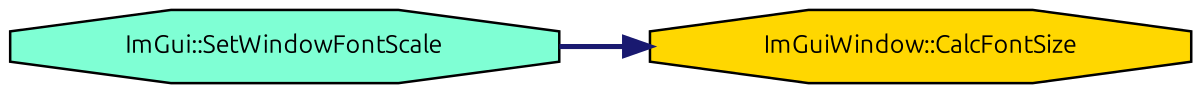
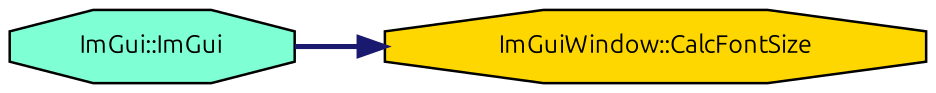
(285, 47) -> (152, 47)
